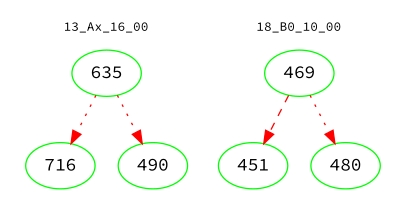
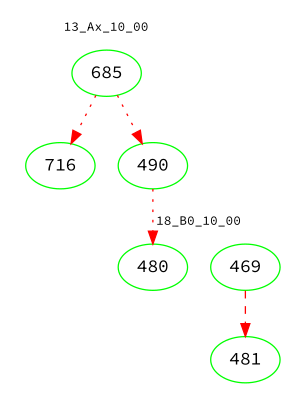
(107, 28) -> (107, 28)
(107, 73) -> (107, 73)
(320, 114) -> (153, 217)
(253, 166) -> (245, 360)
